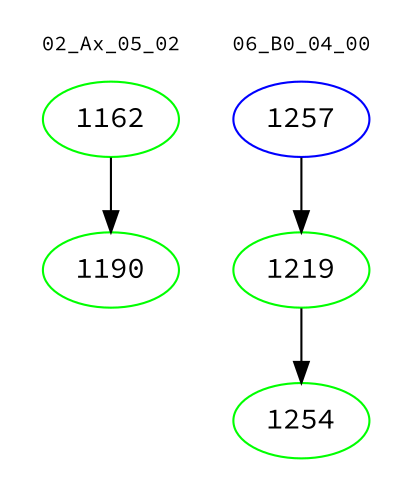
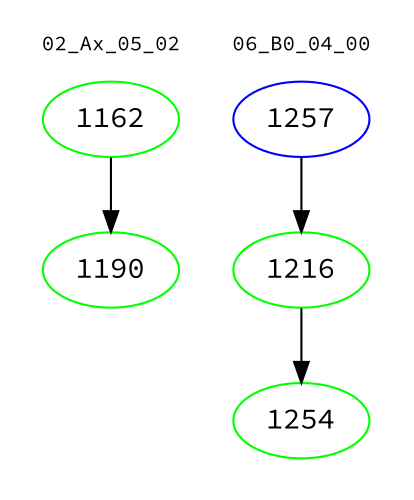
(301, 270) -> (301, 270)
